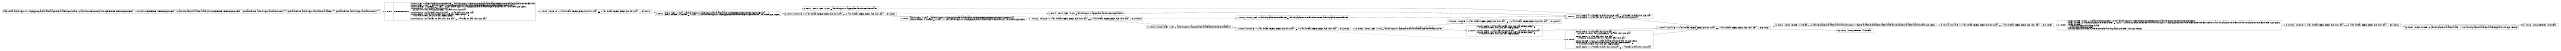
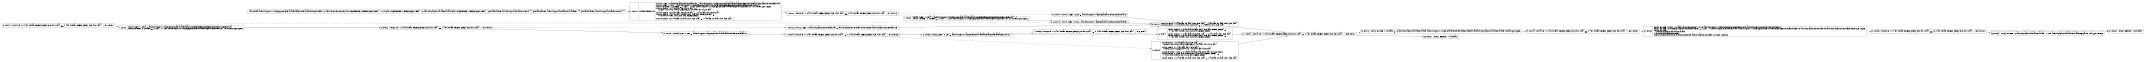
(782, 14) -> (1039, 20)
